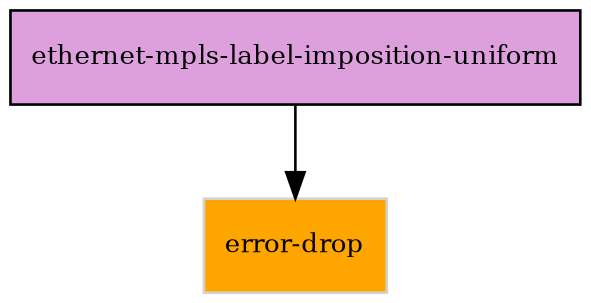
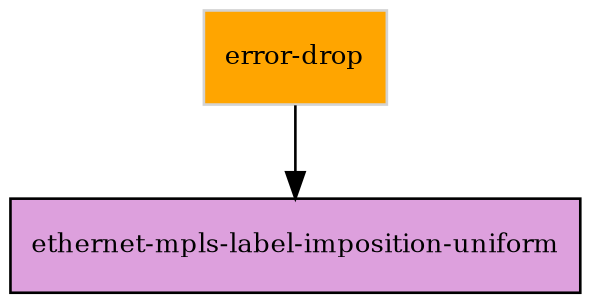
(295, 139) -> (295, 139)
